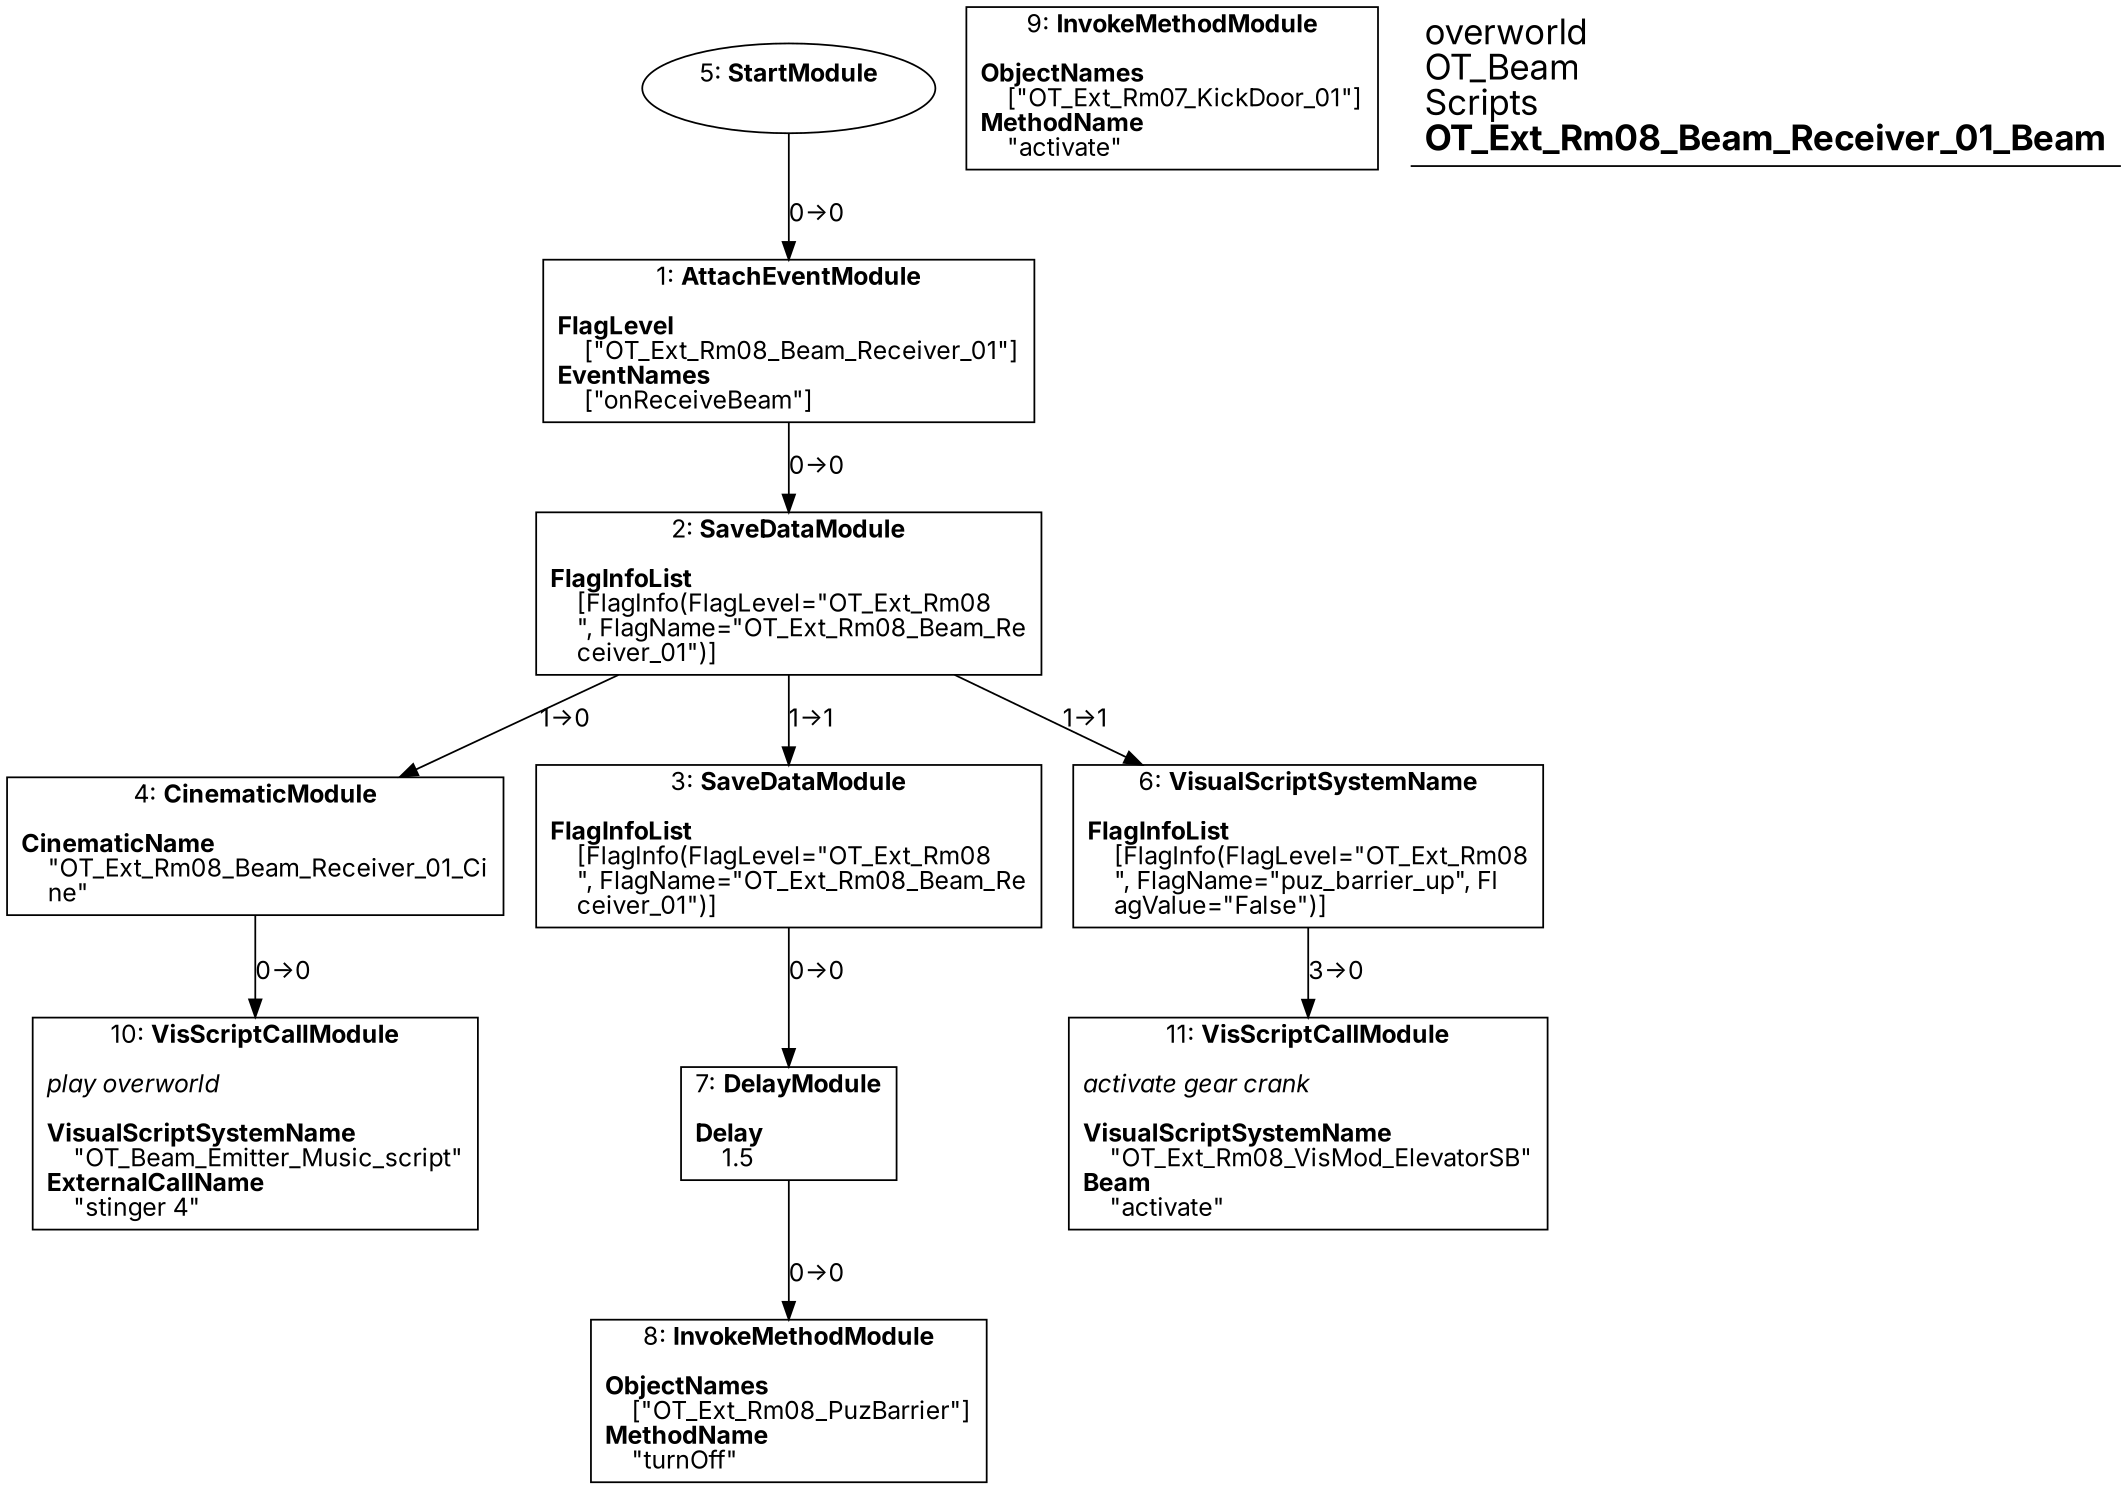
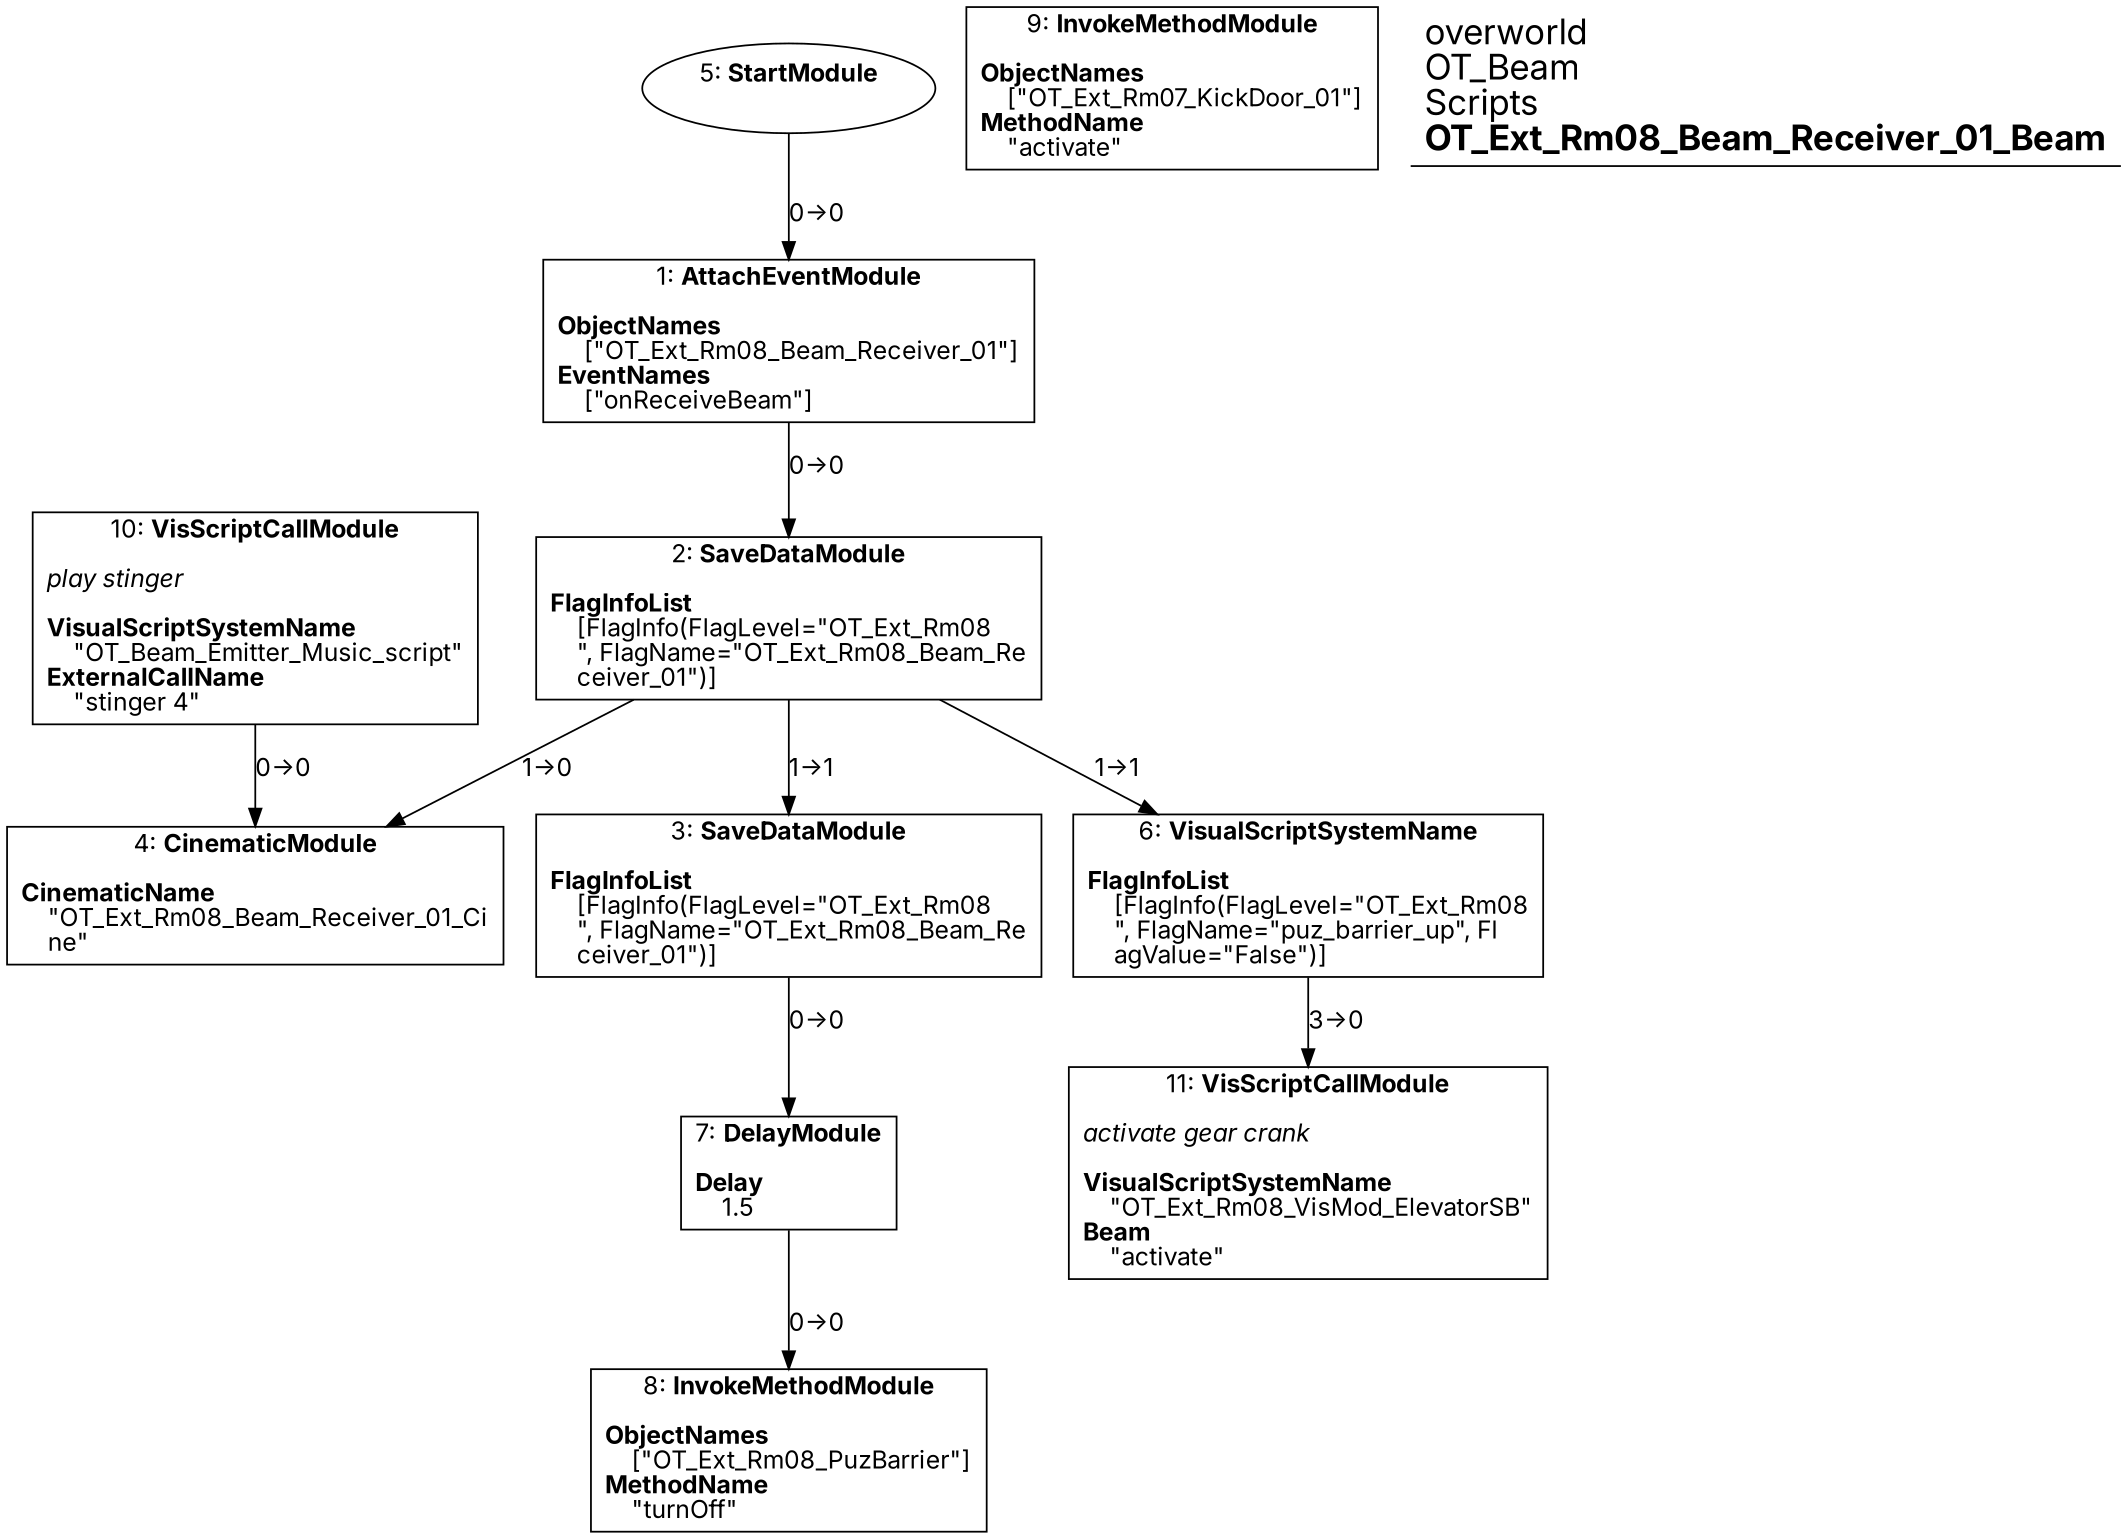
(617, 327) -> (640, 327)
(255, 958) -> (255, 766)
(133, 1085) -> (116, 579)
